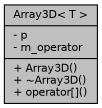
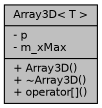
(48, 48) -> (40, 48)
